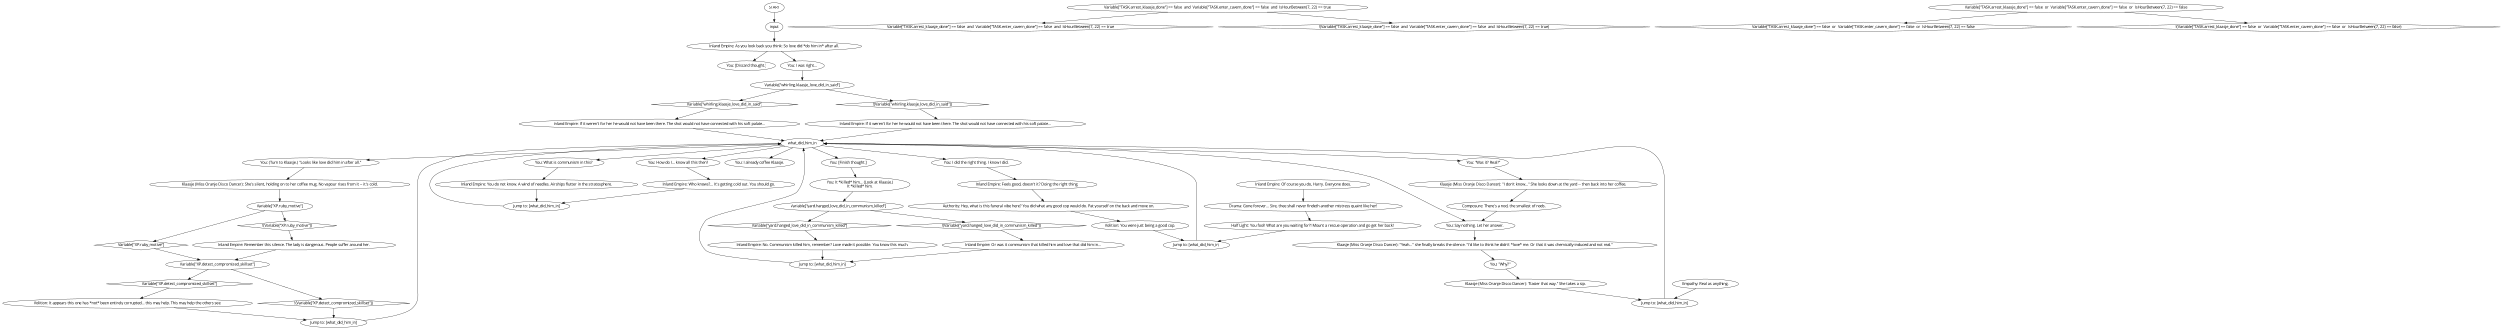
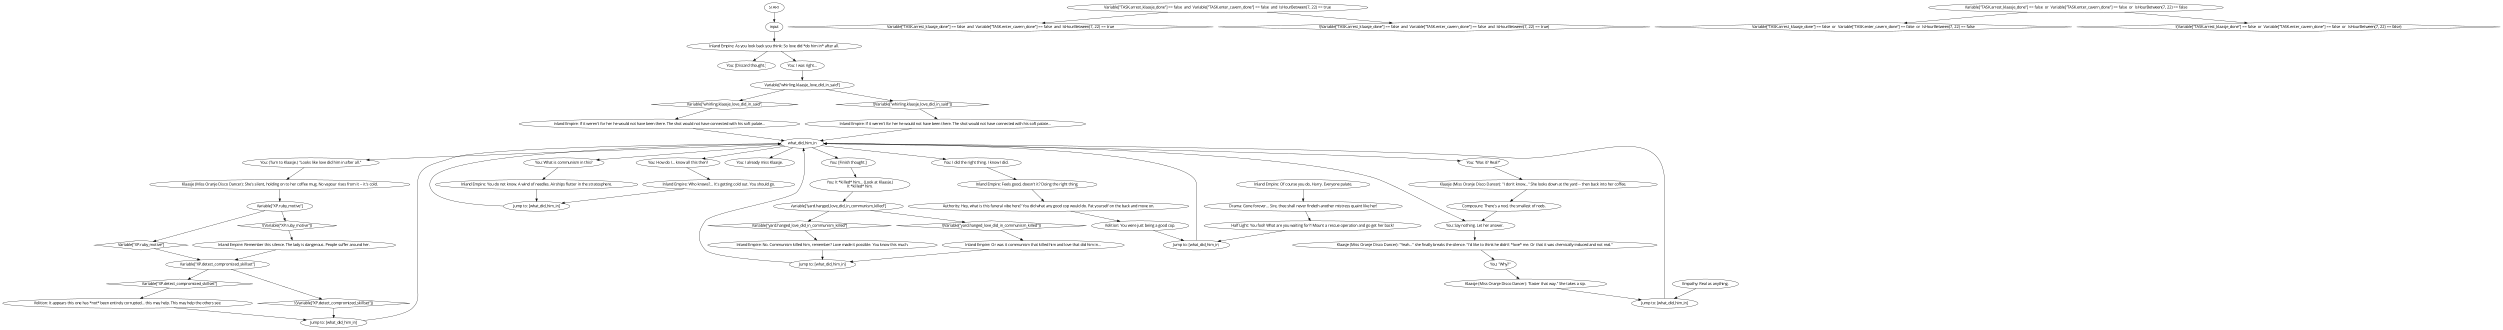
(760, 163) -> (760, 163)
(1303, 185) -> (1303, 185)
